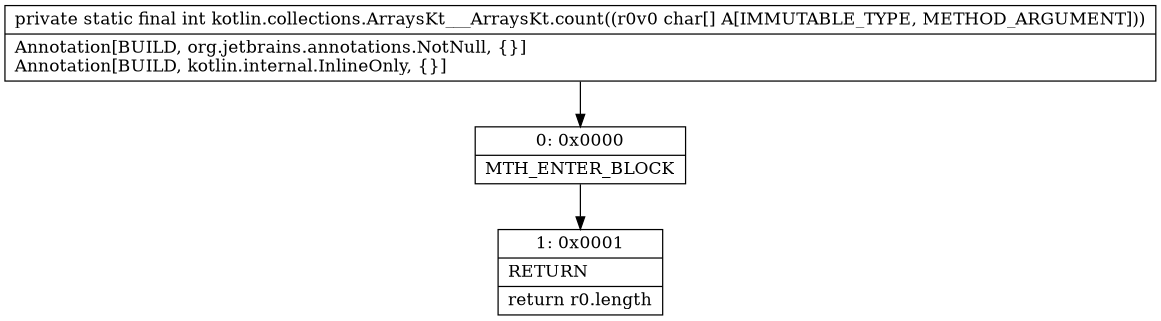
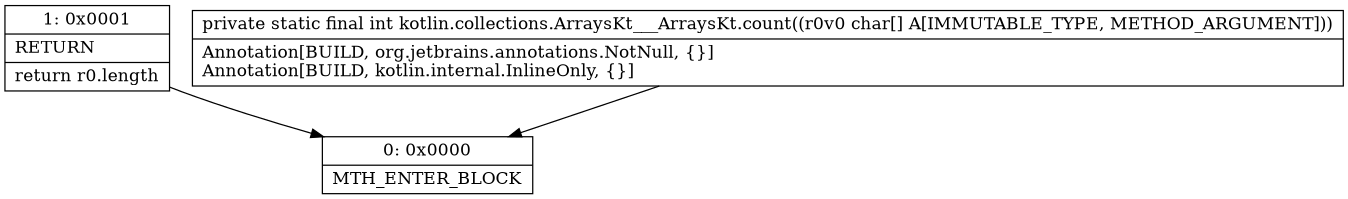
(580, 200) -> (240, 112)
